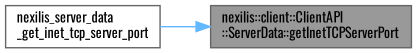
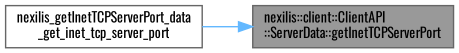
(83, 27) -> (104, 27)
